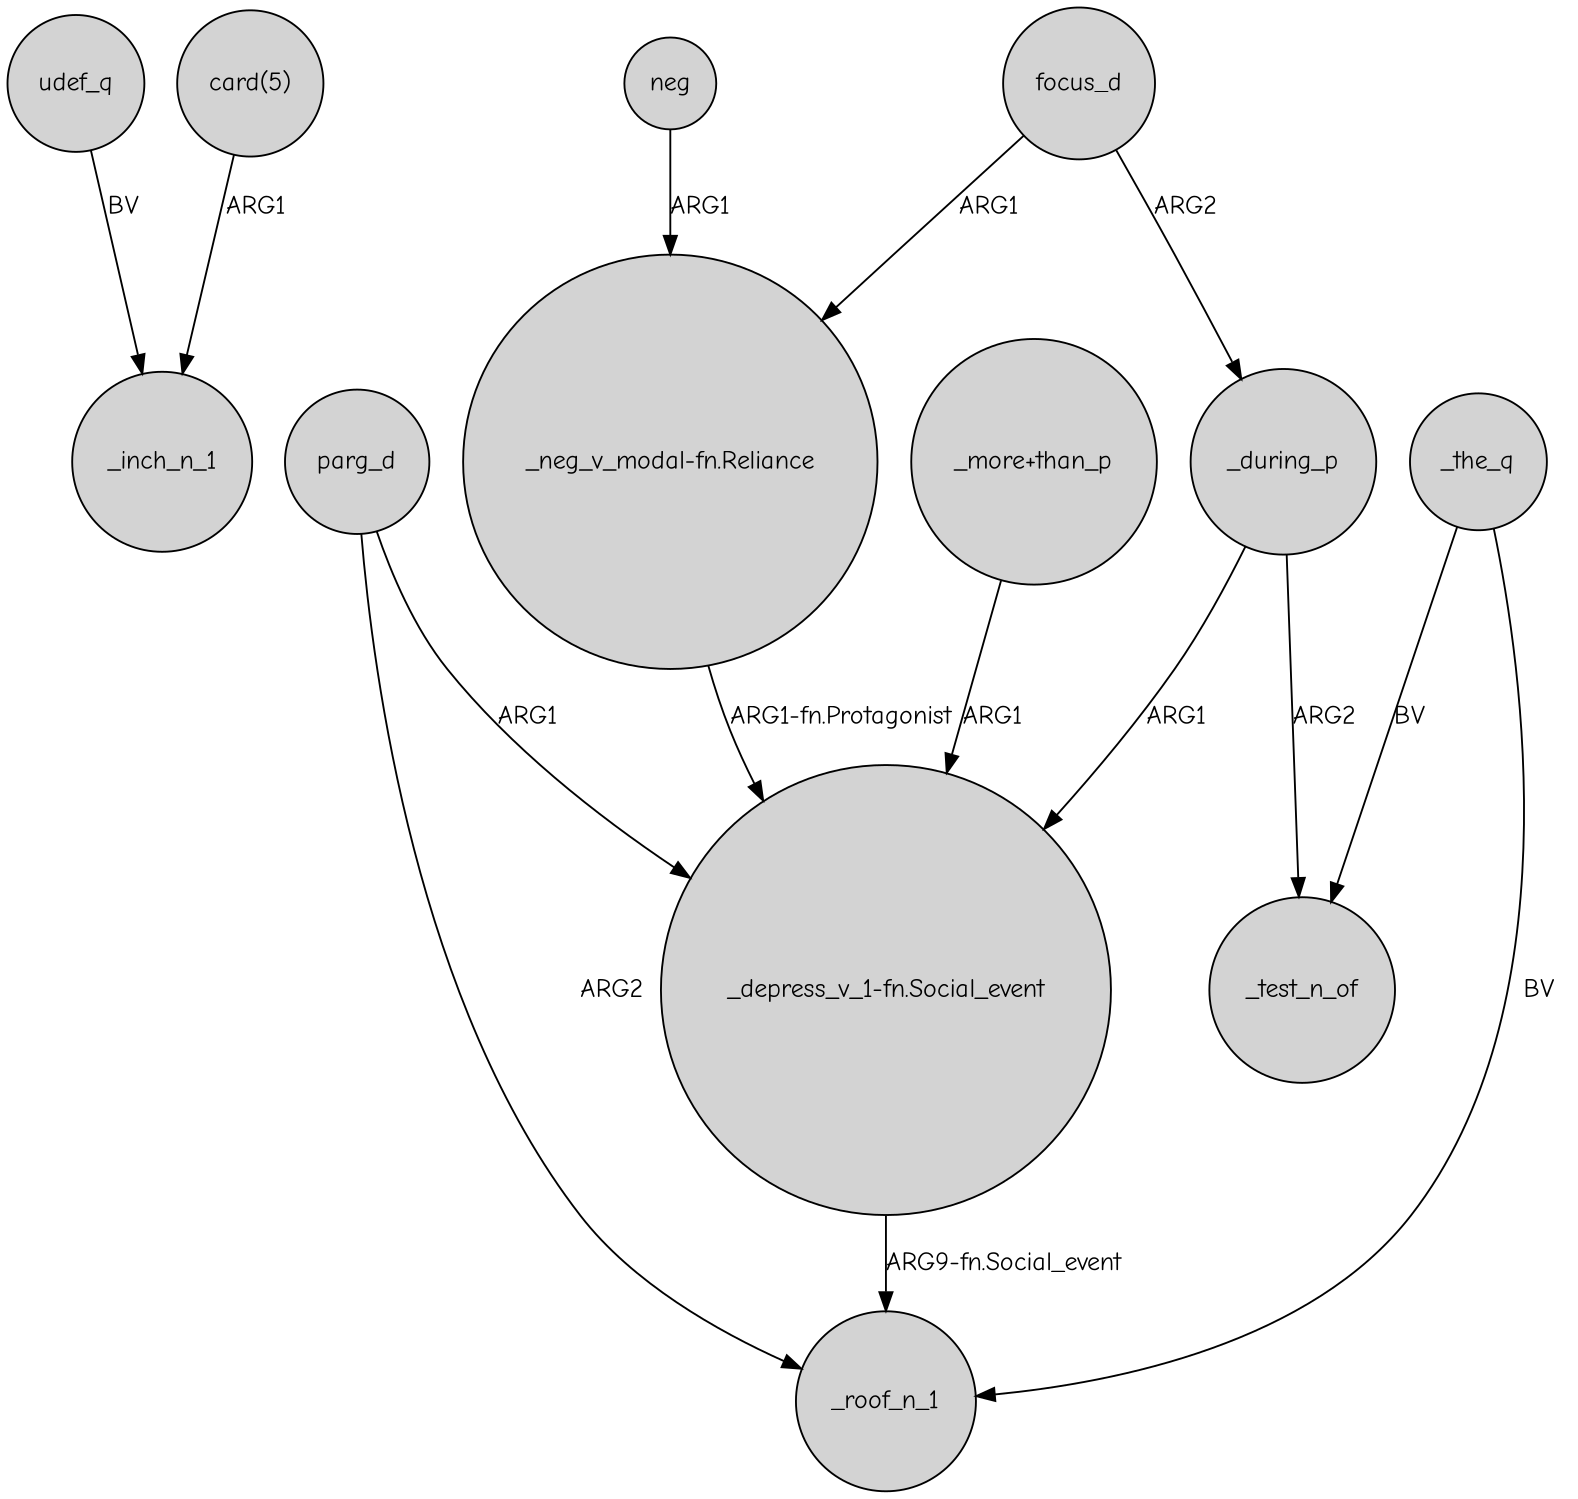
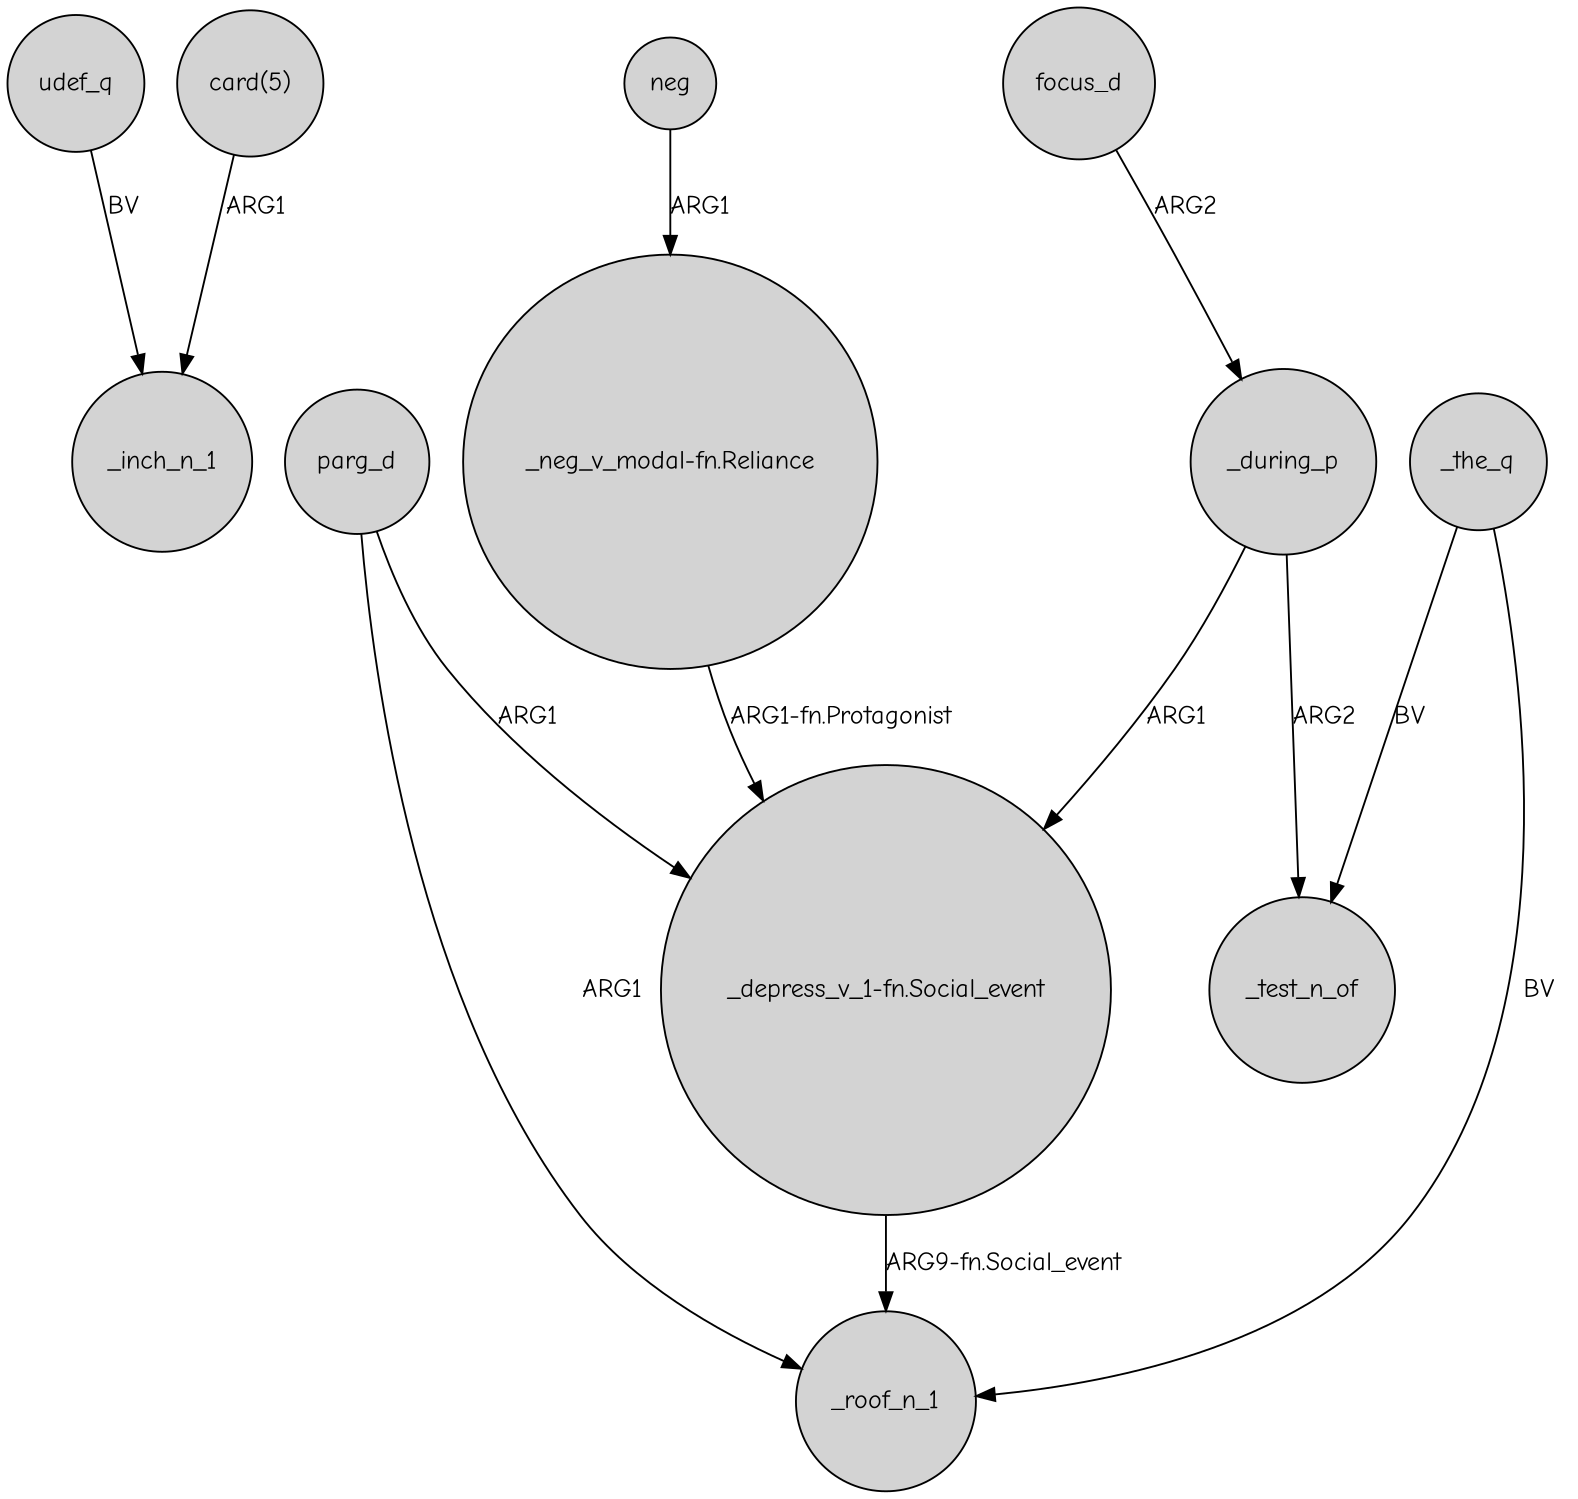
(930, 221) -> none
(1034, 462) -> none
(612, 990) -> (612, 990)
